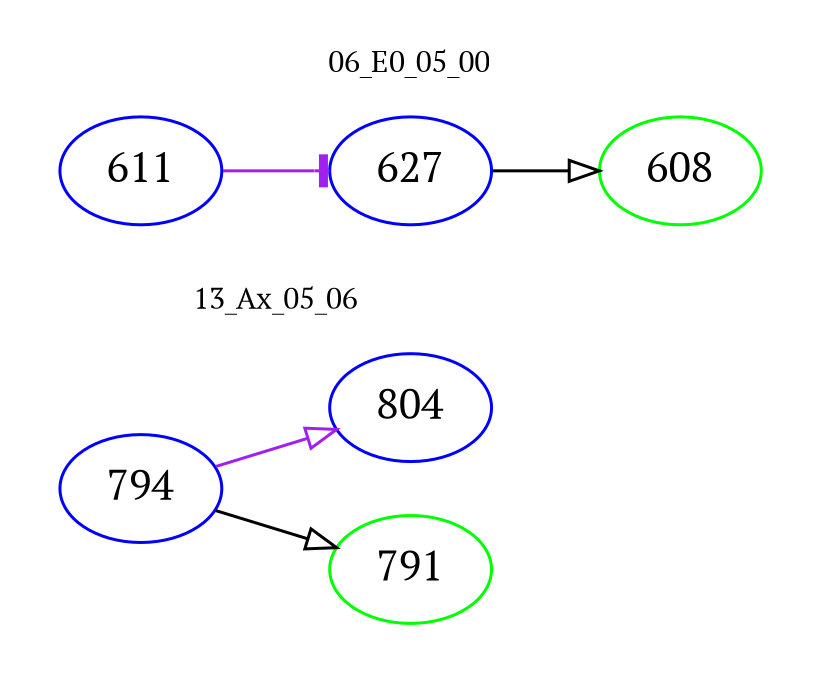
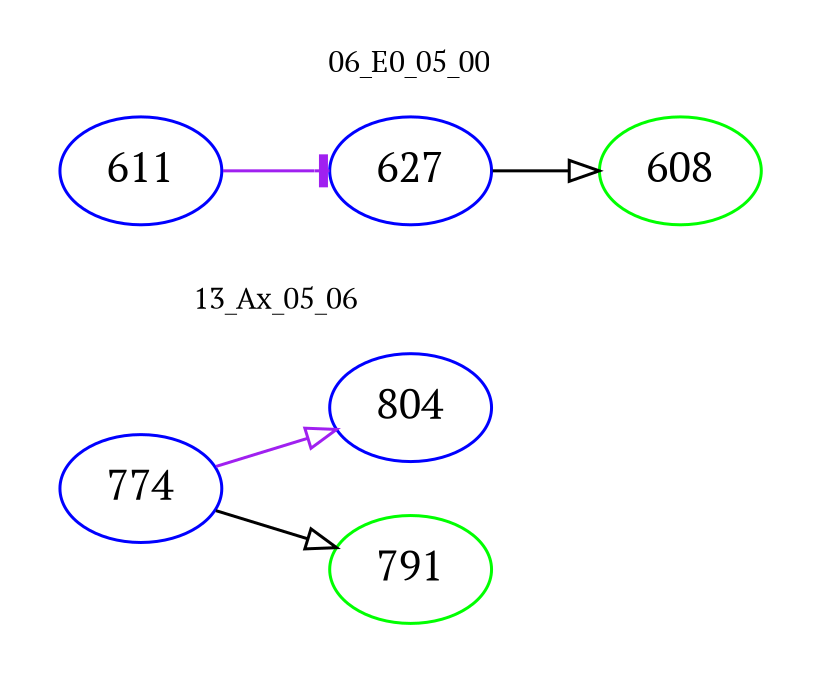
(141, 489) -> (141, 489)
